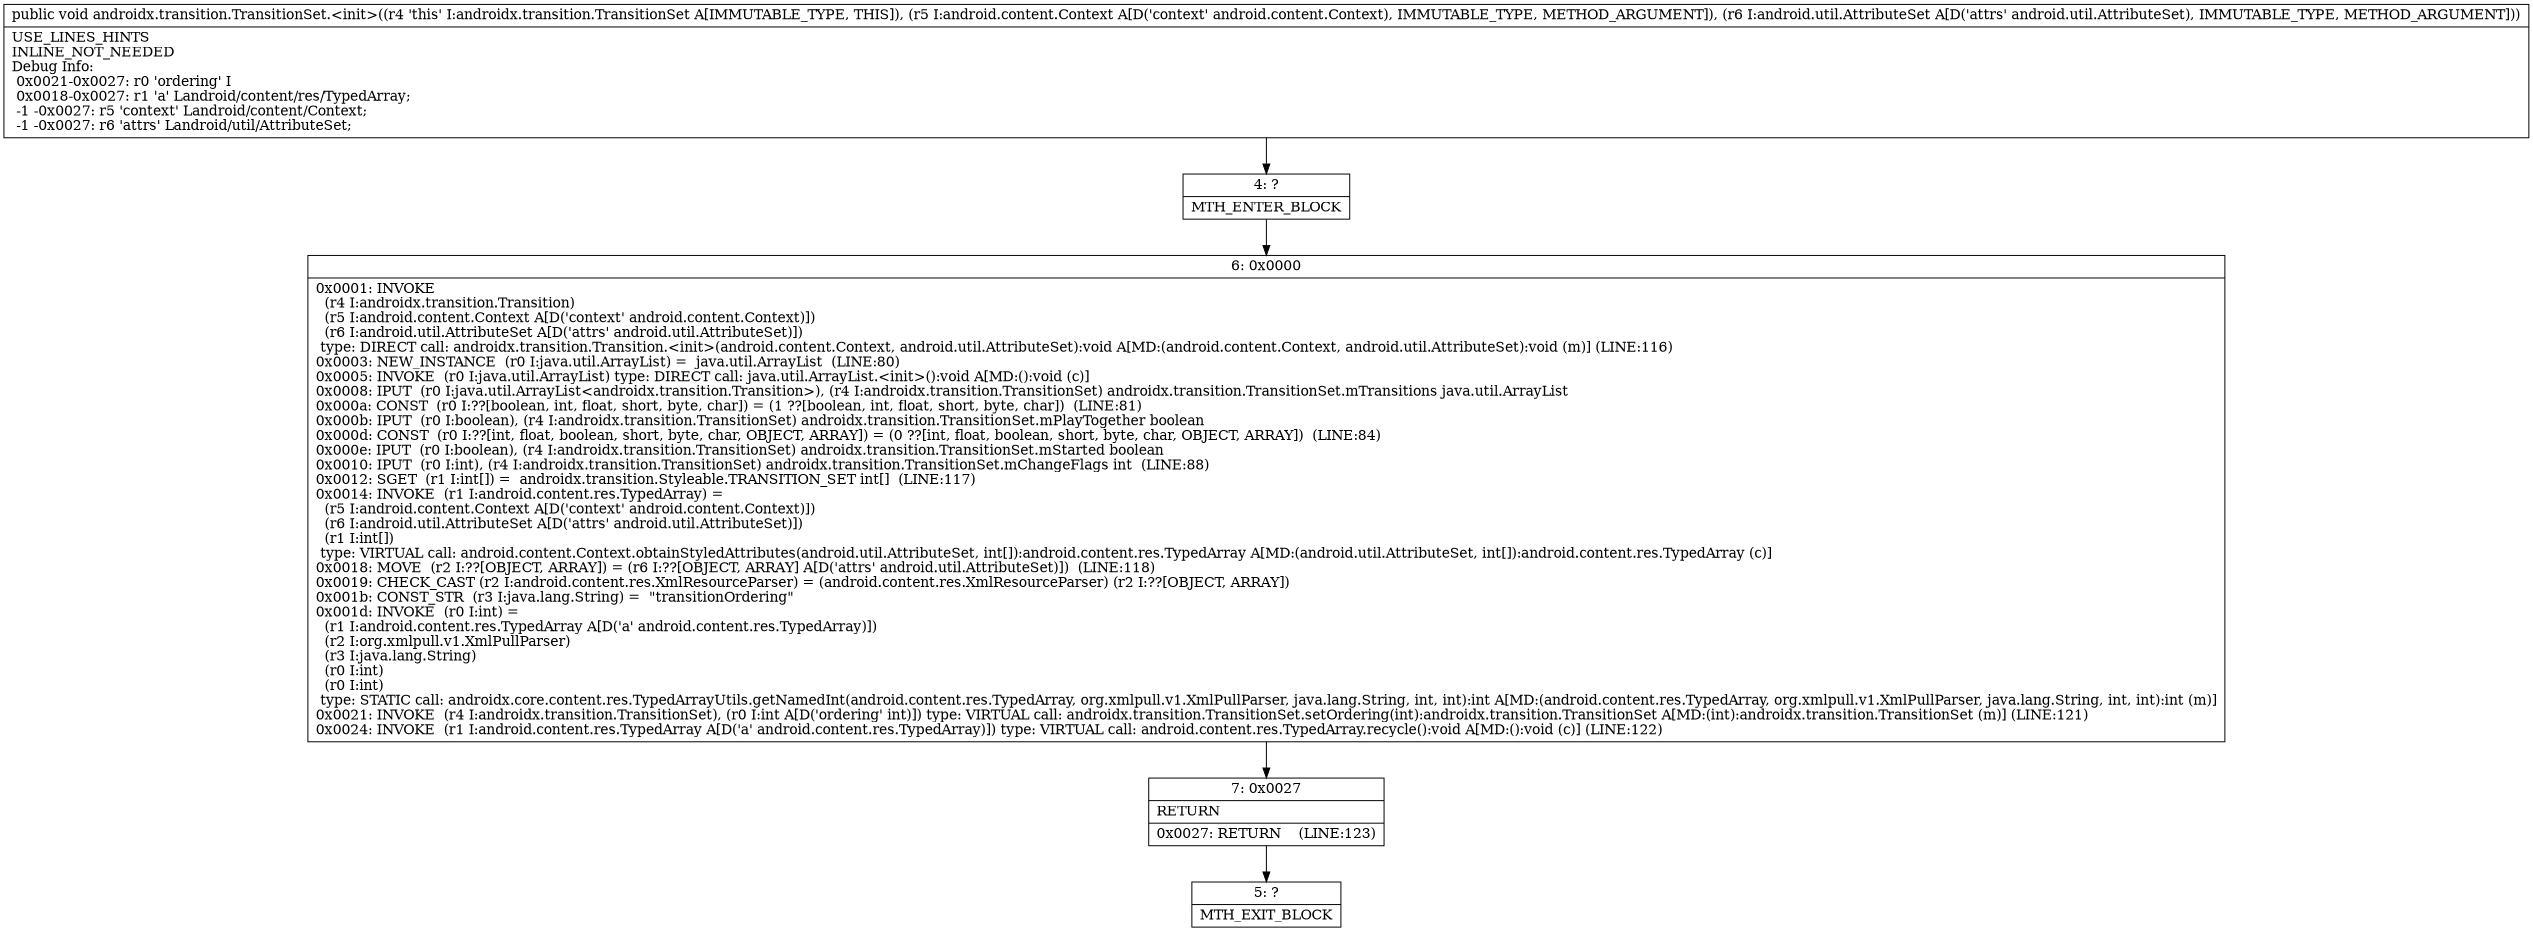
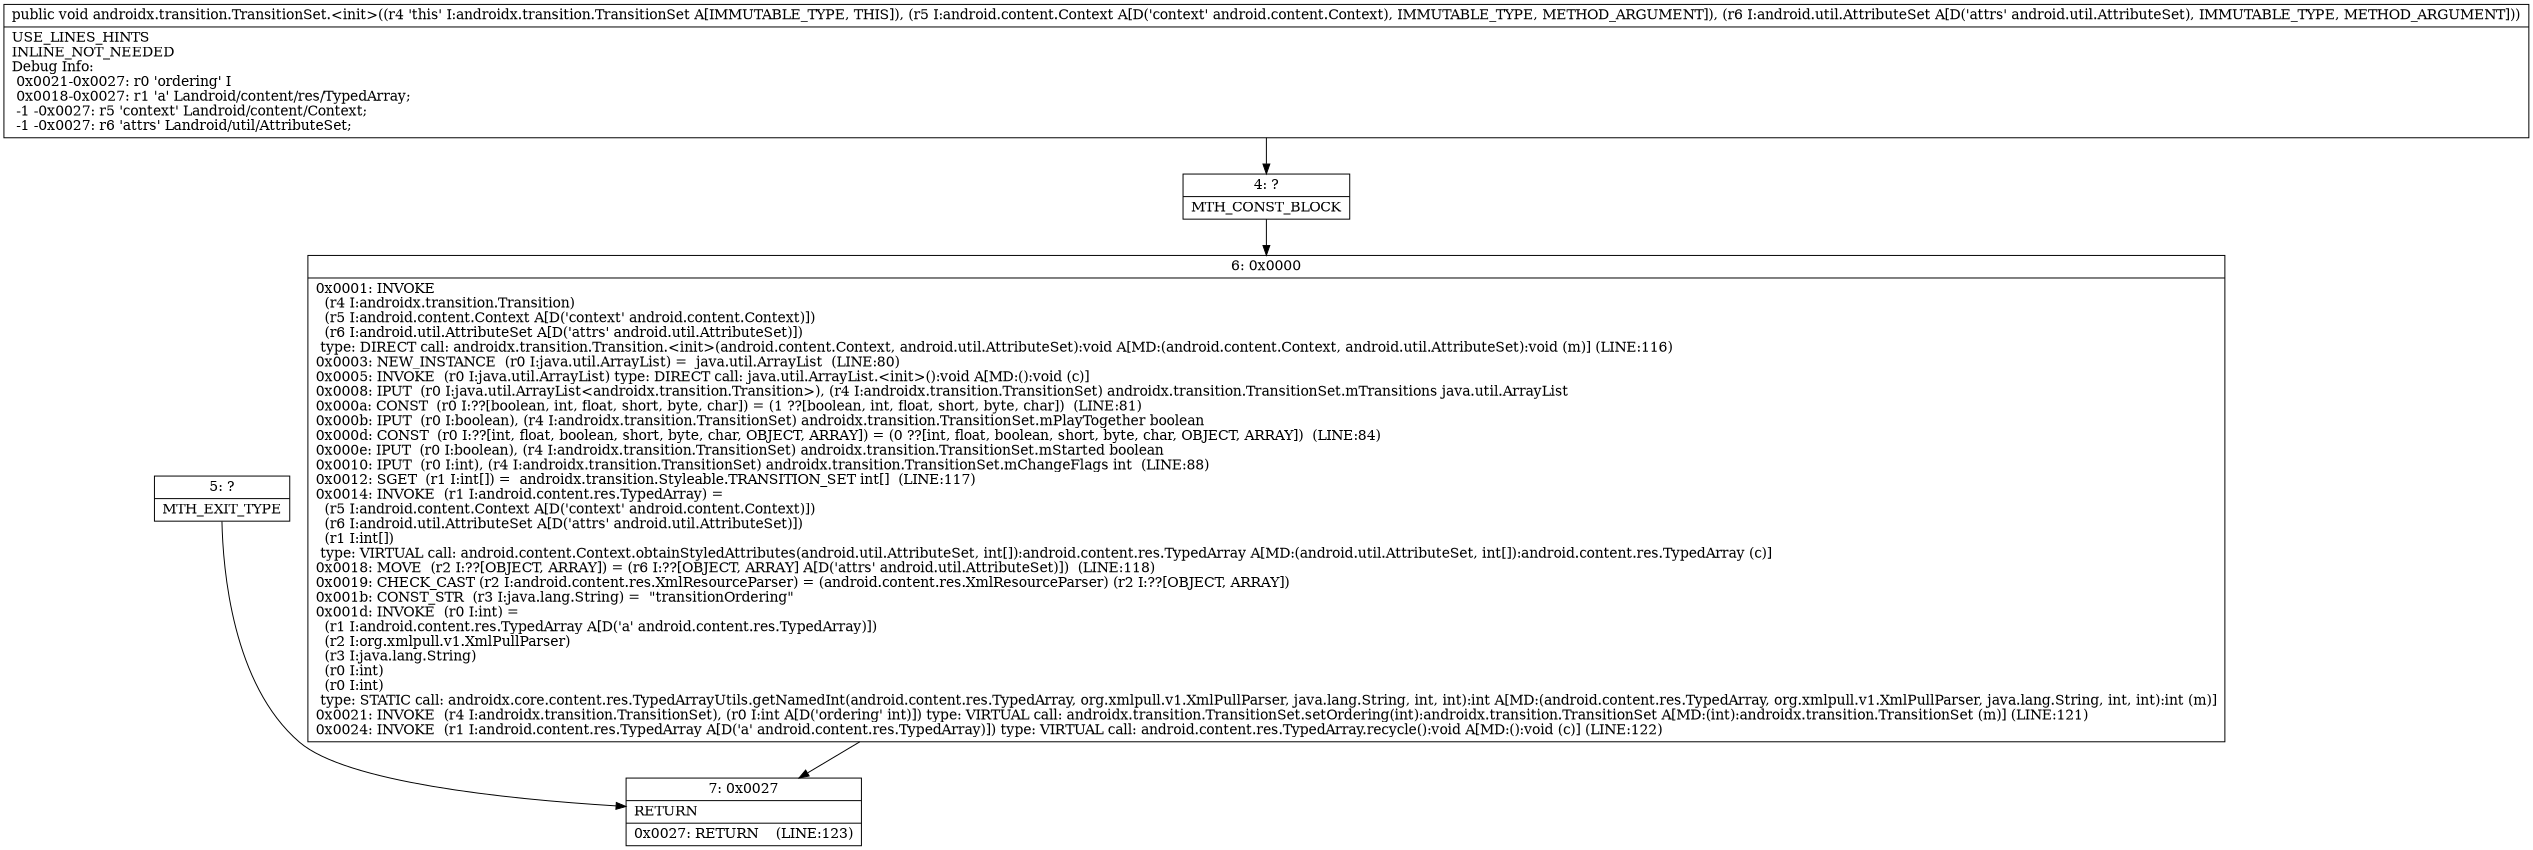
(1266, 207) -> (1266, 207)
(1266, 859) -> (337, 762)
(1266, 915) -> (222, 509)
